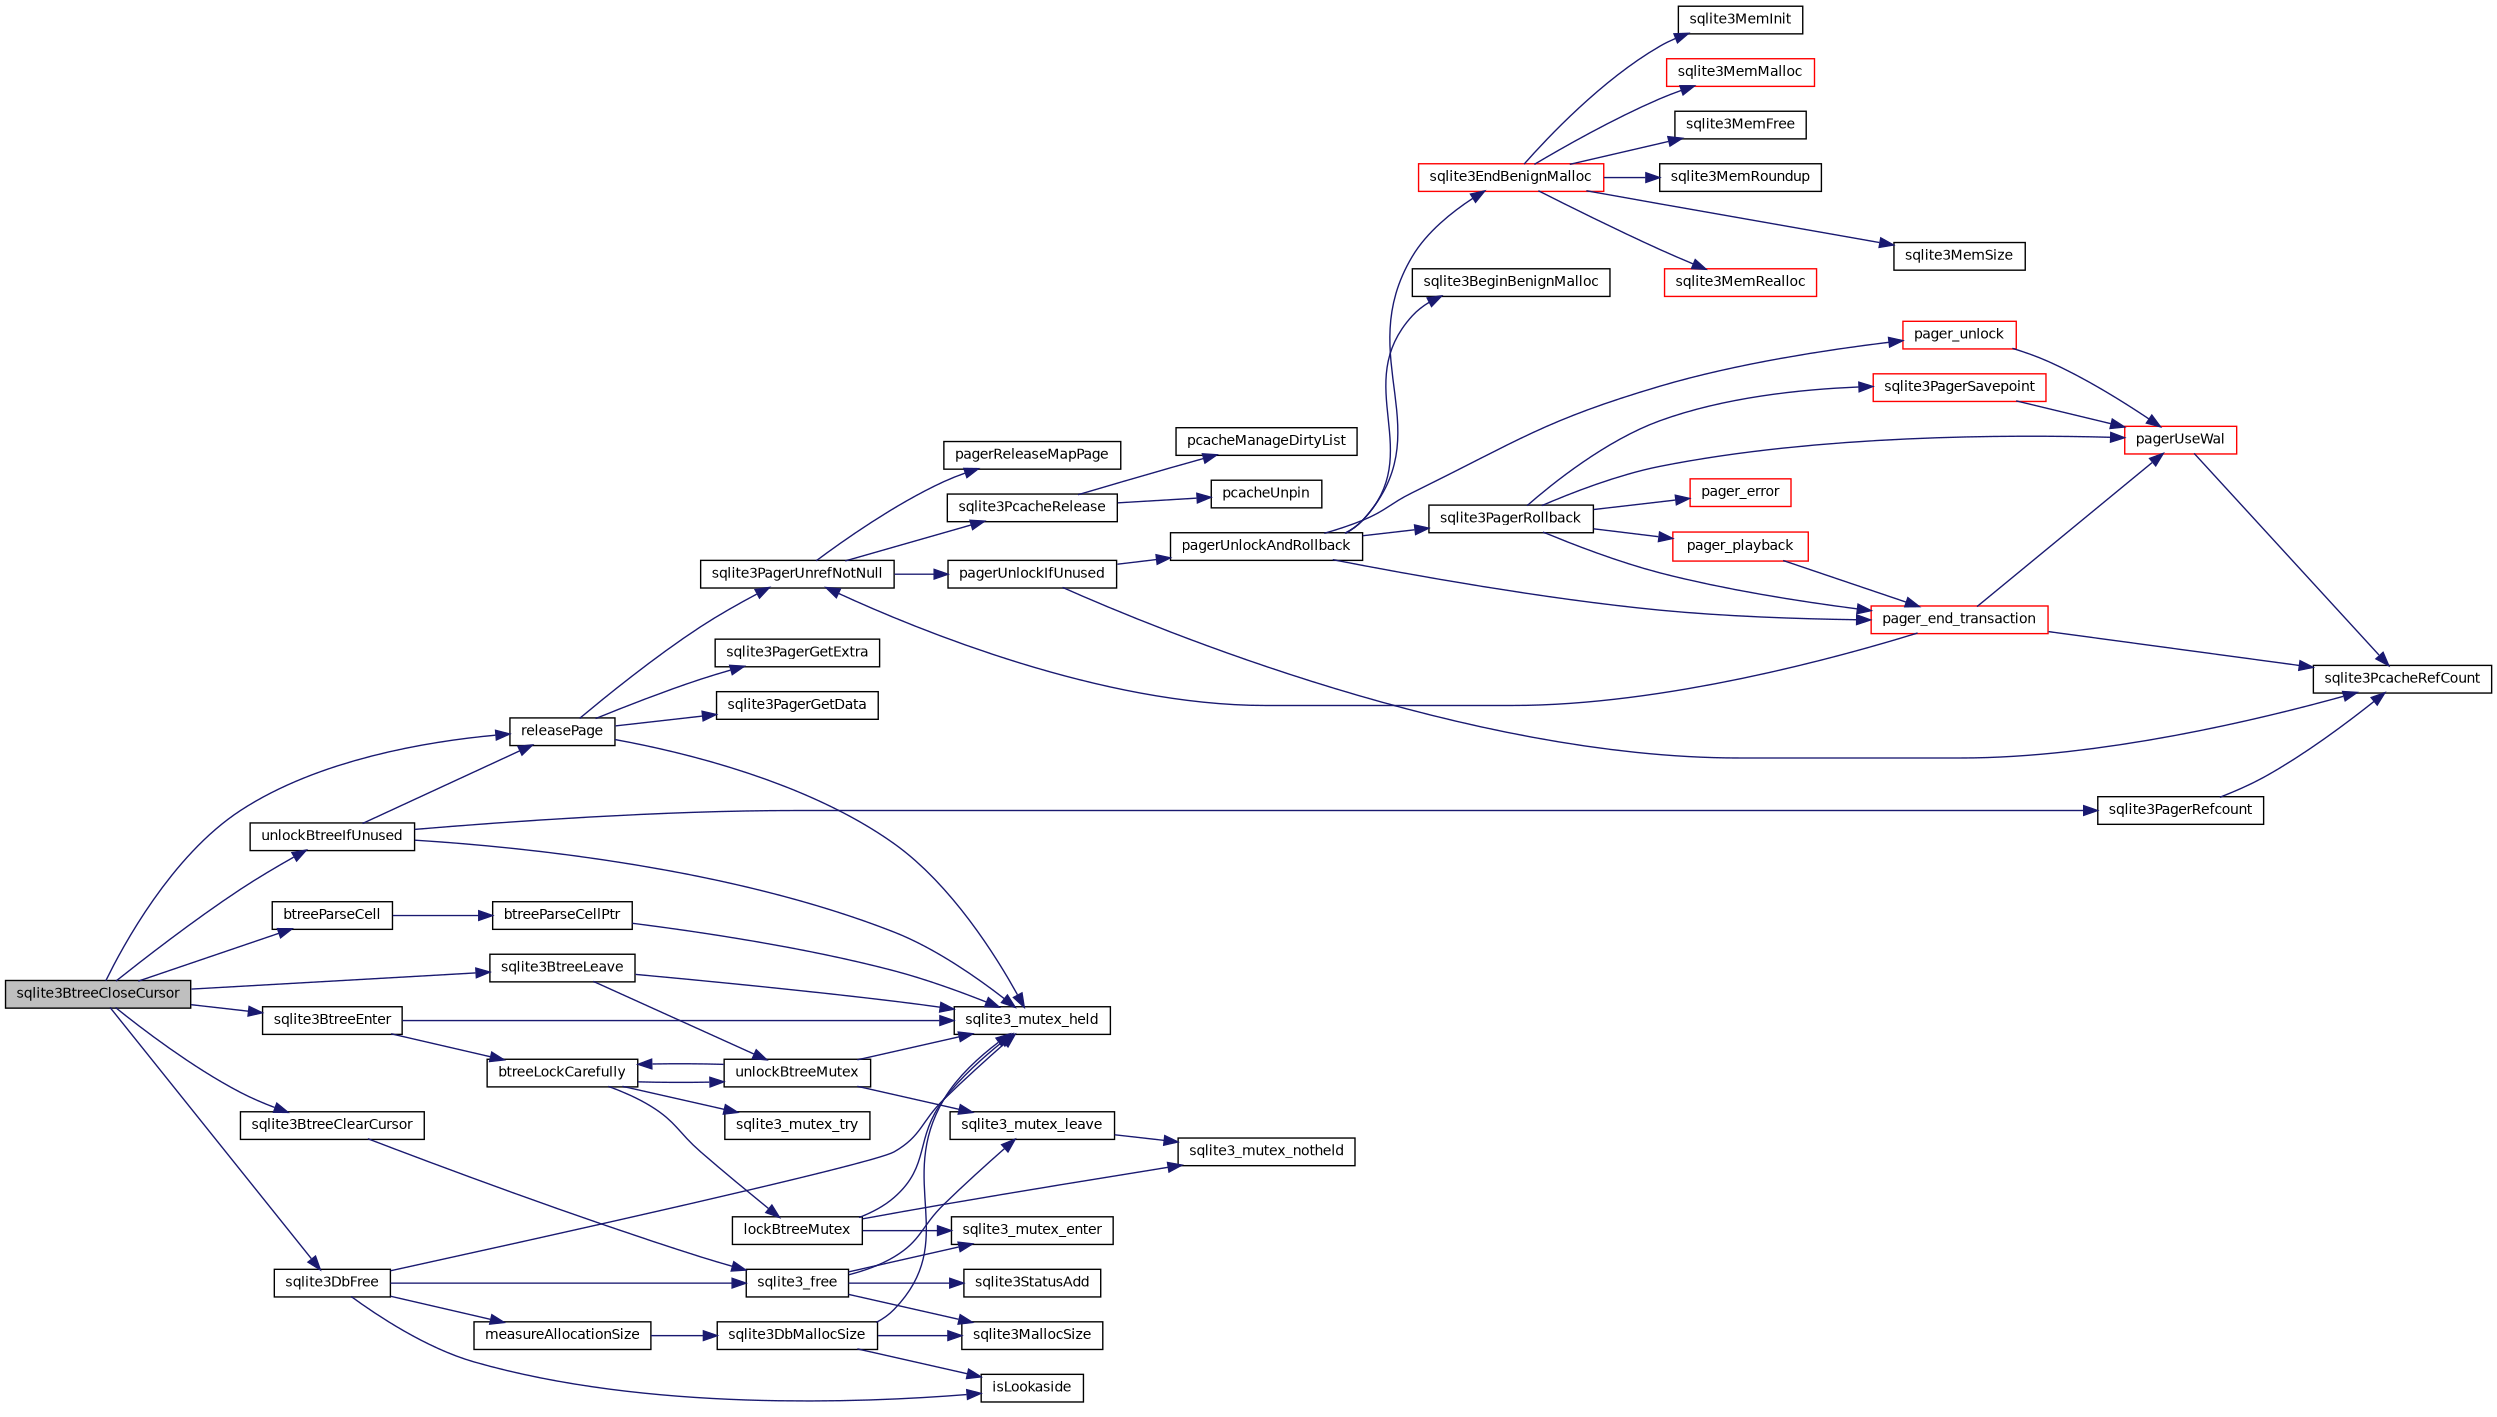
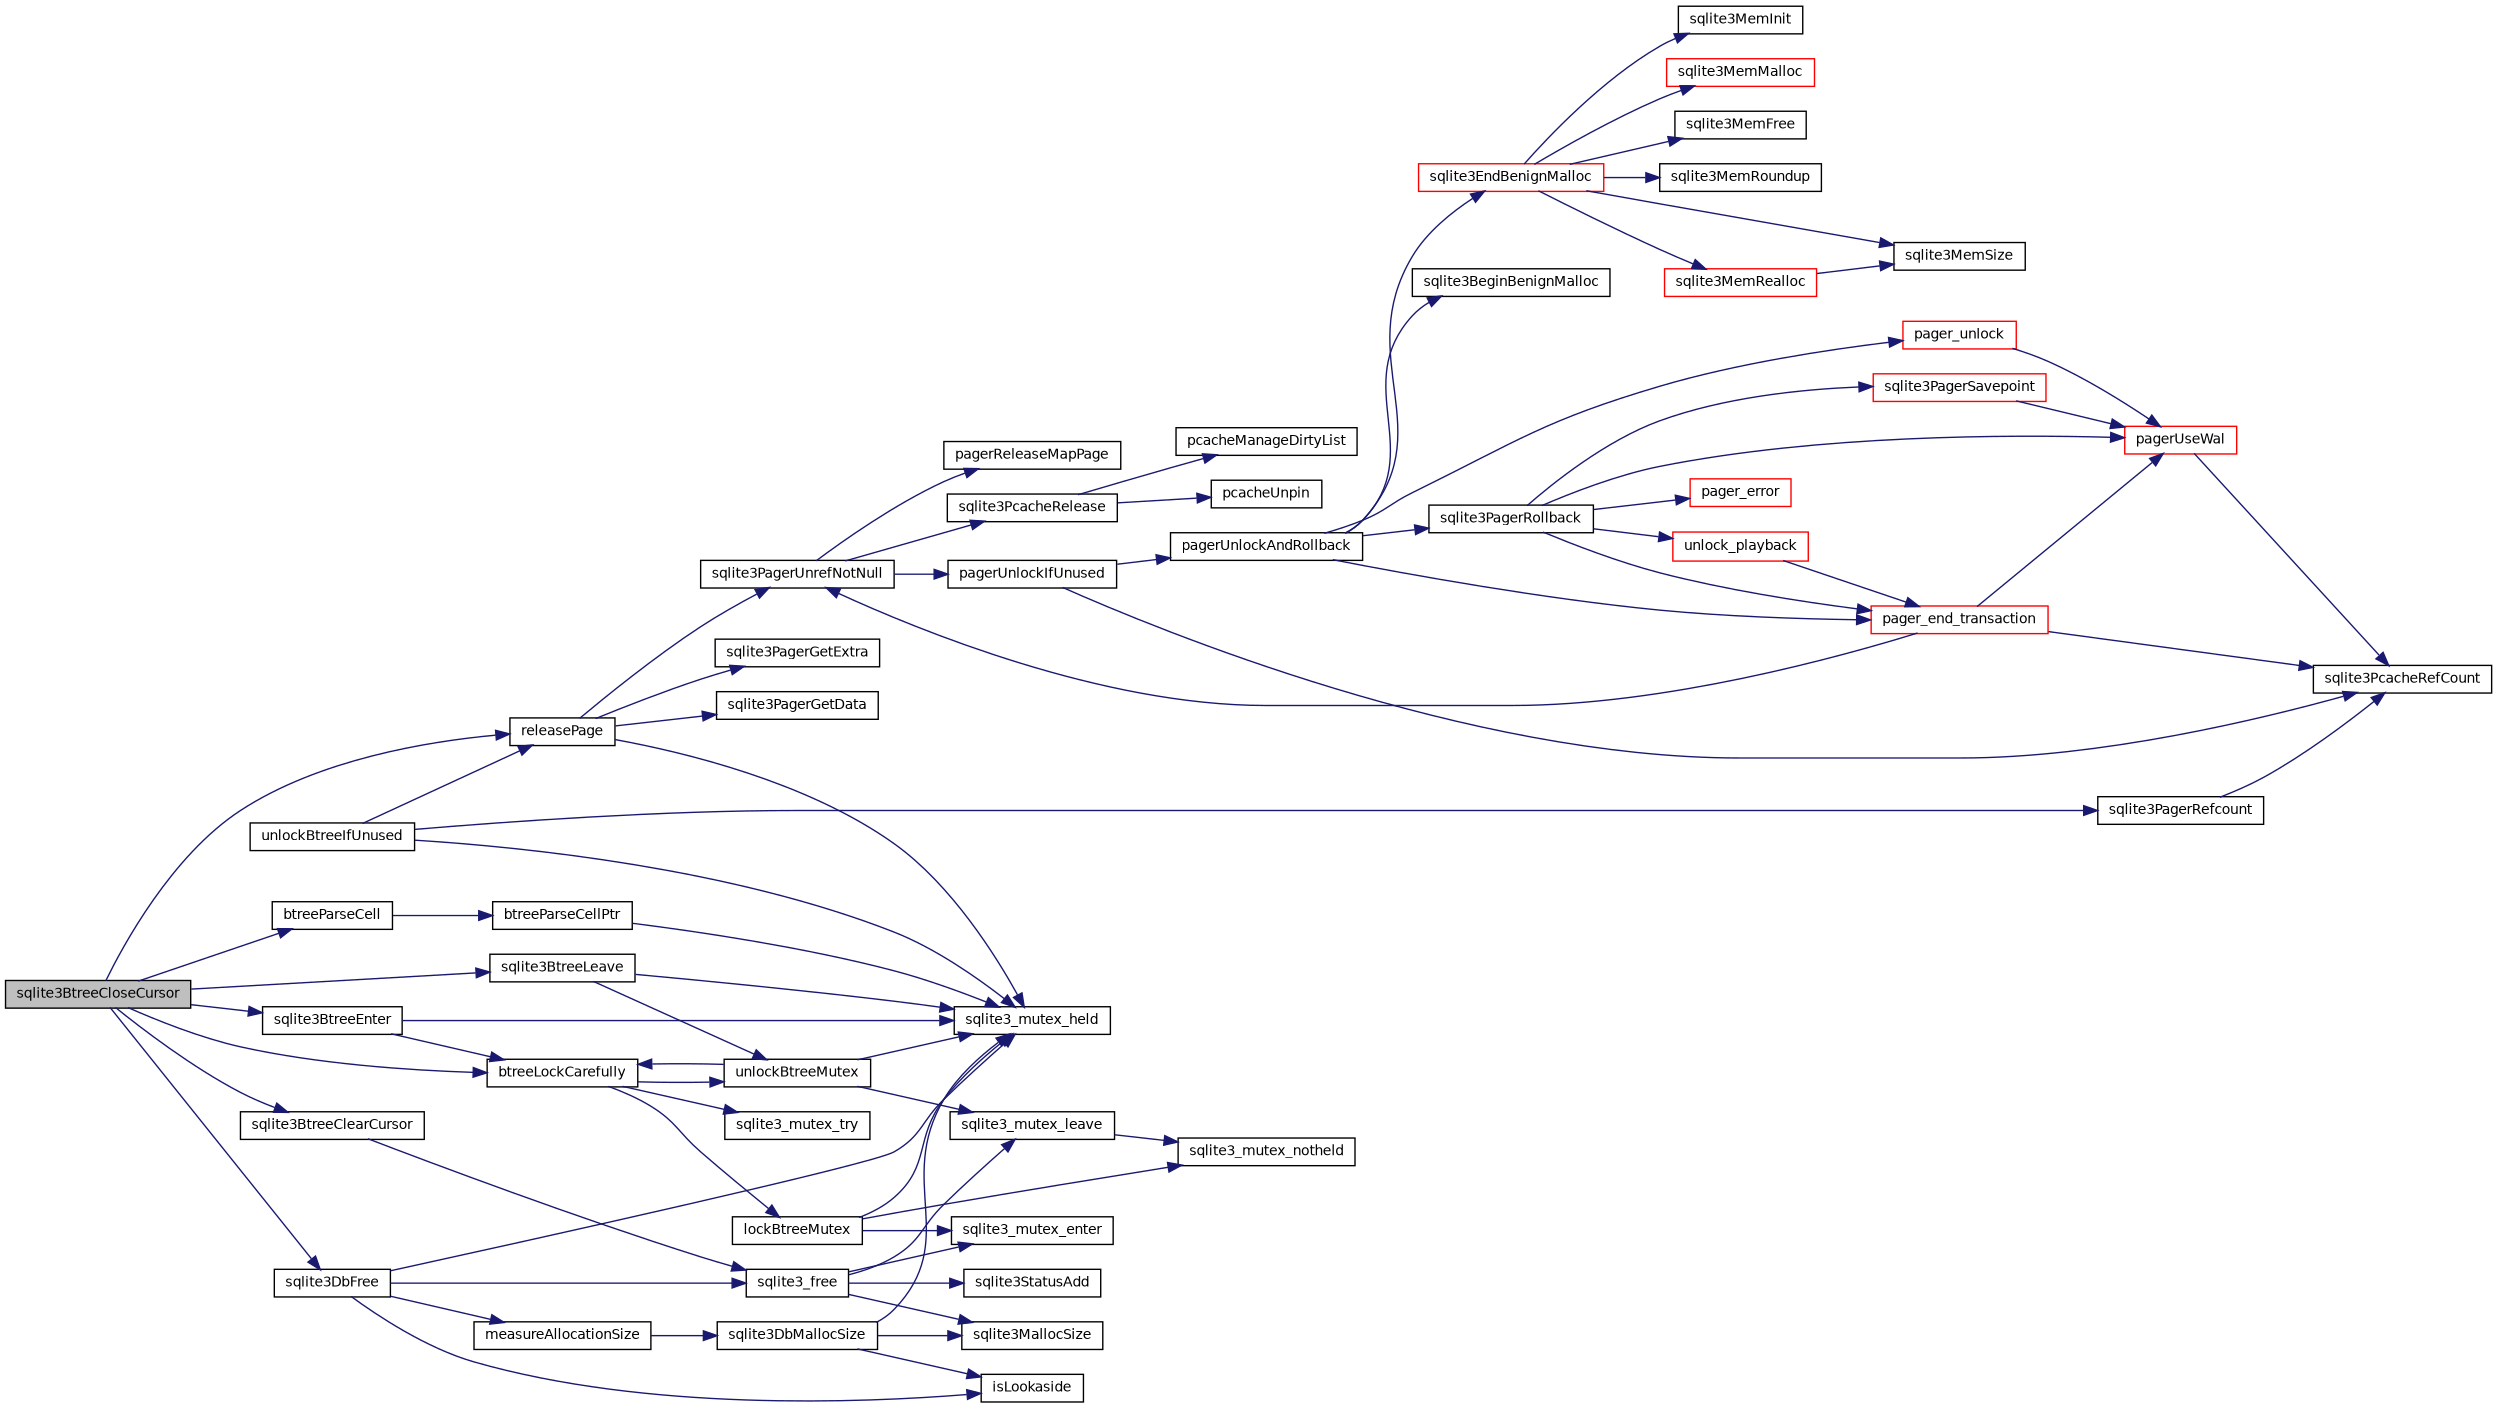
none -> (1848, 270)
(1741, 547) -> (1741, 547)
(202, 915) -> (297, 1057)
